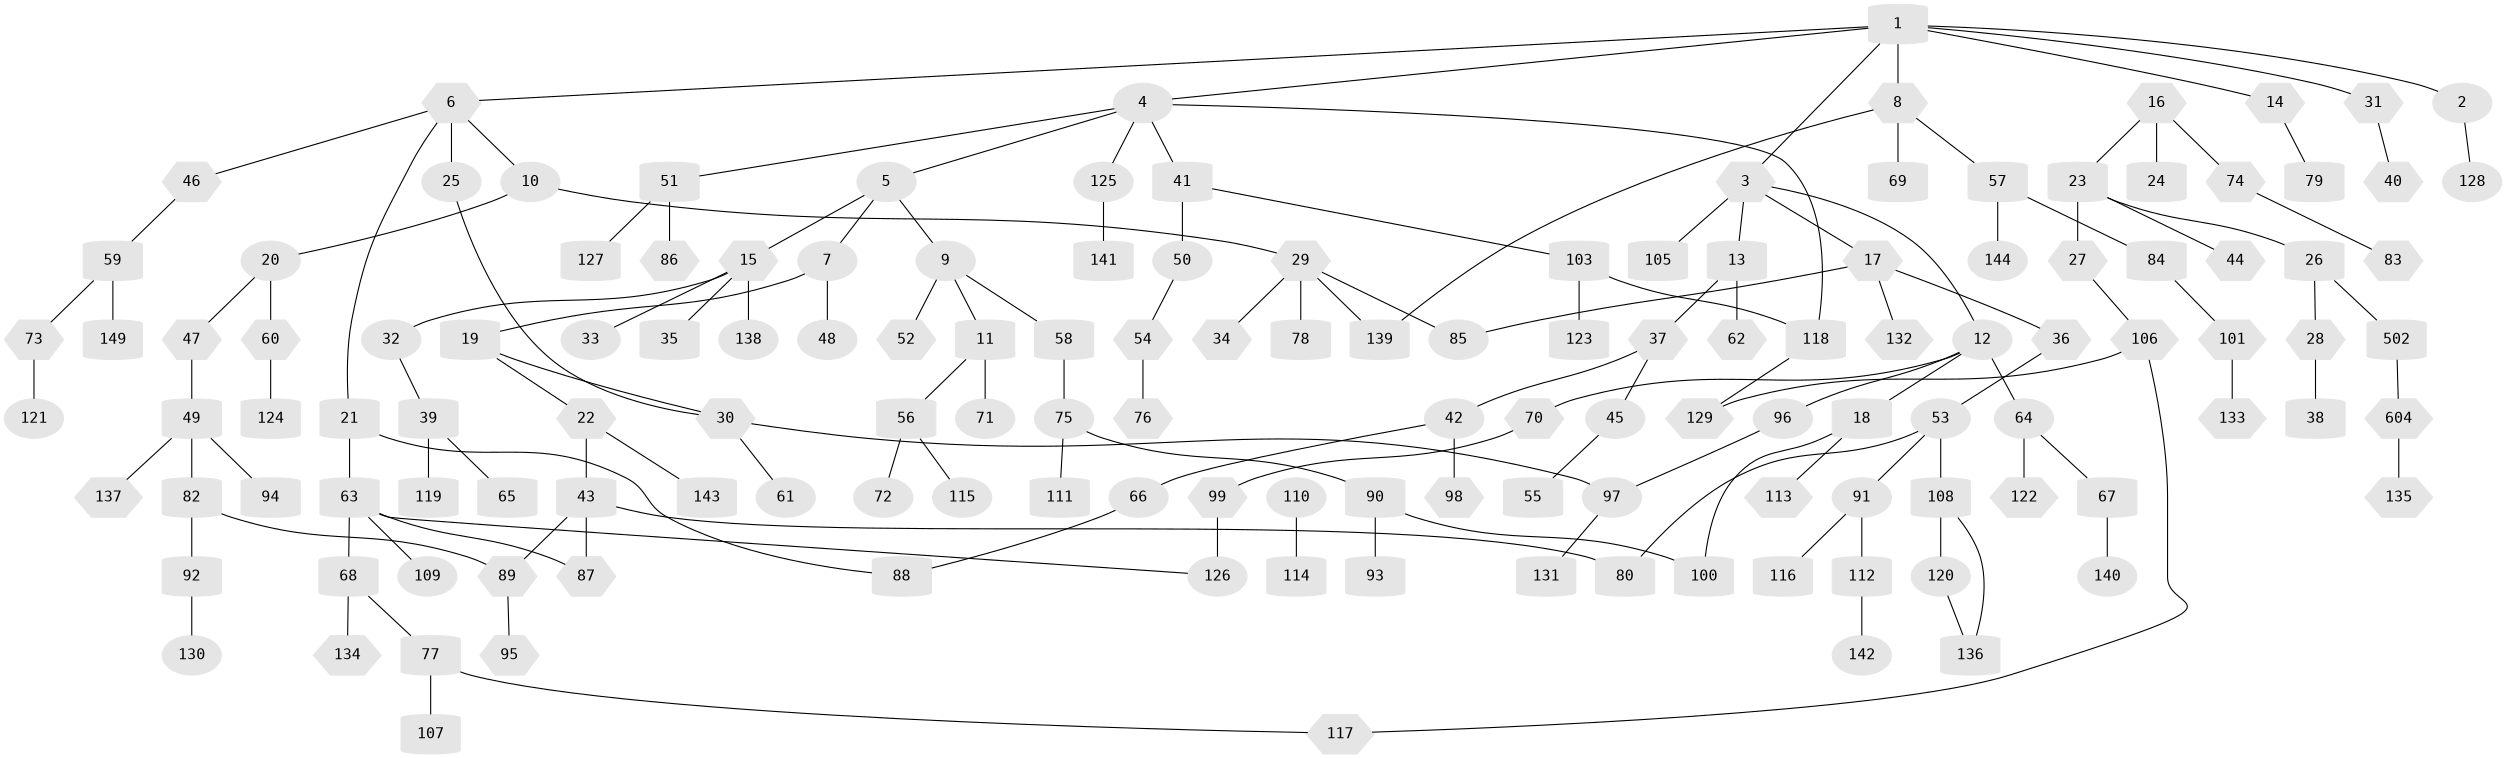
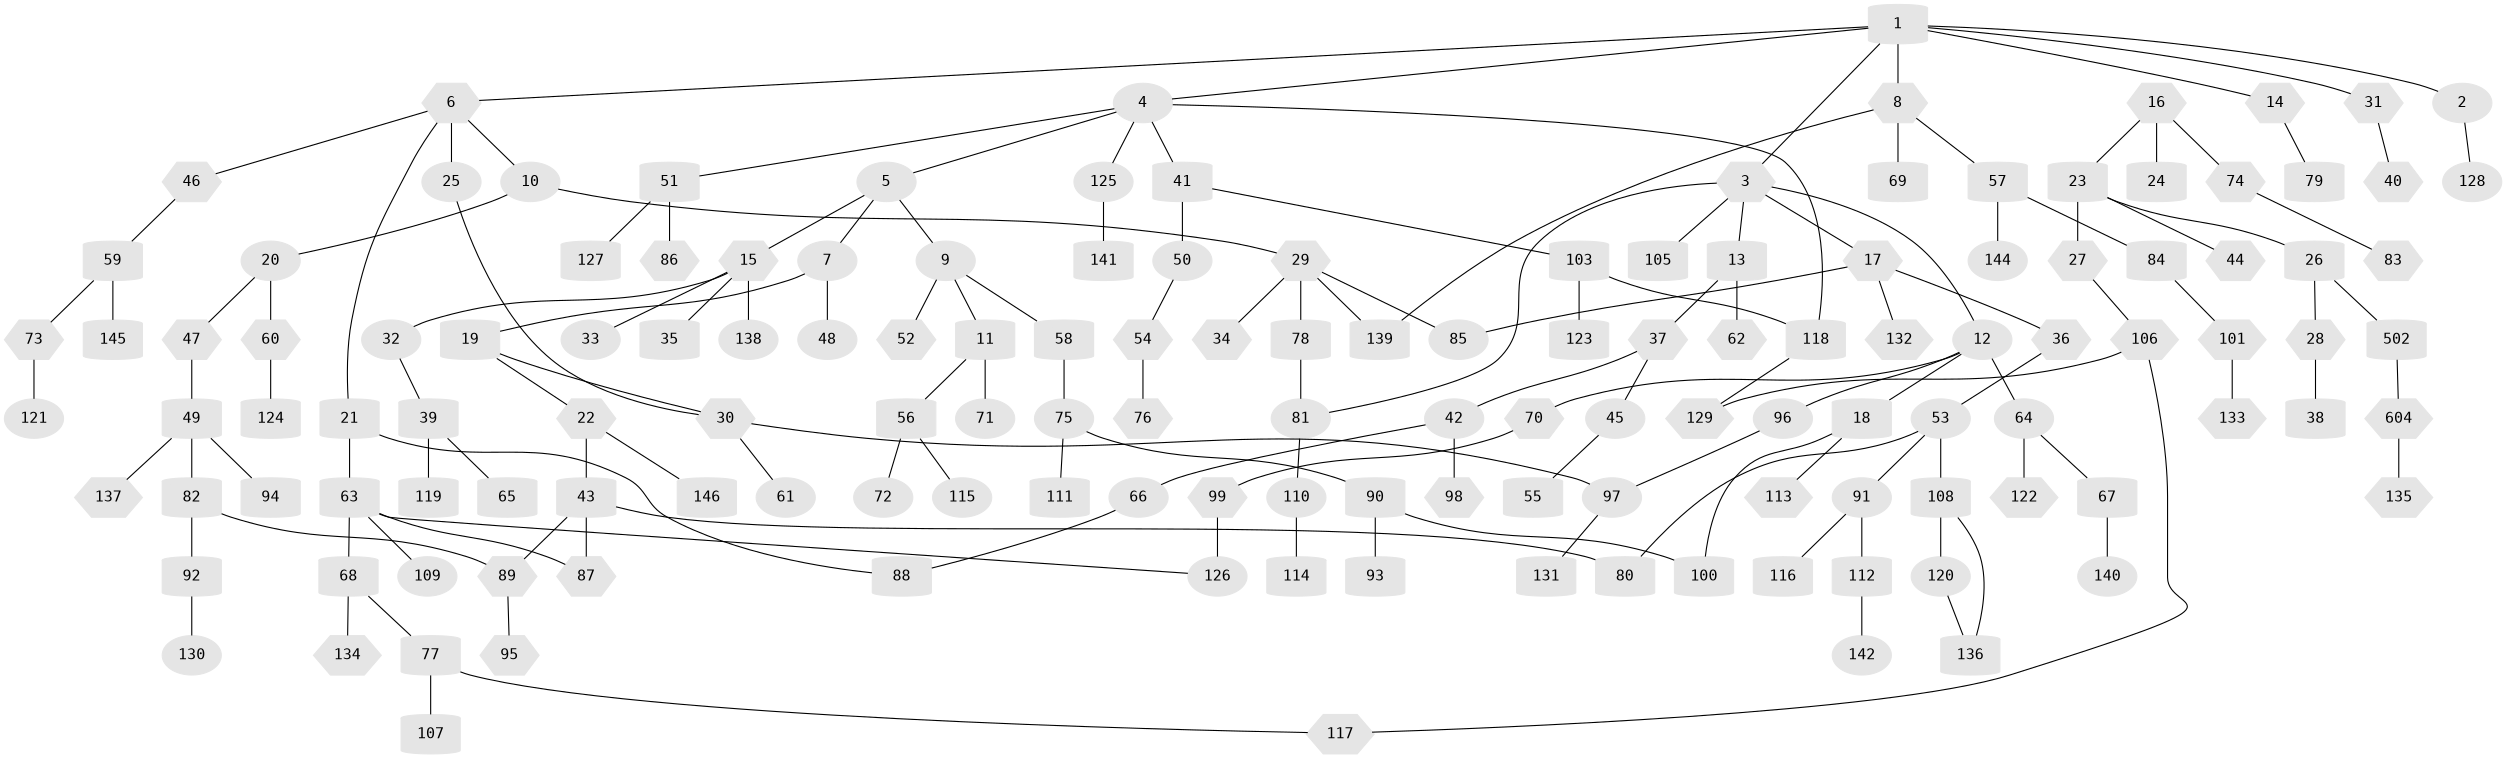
(113, 340) -> (113, 340)
none -> (1301, 419)
(707, 498) -> (707, 498)
